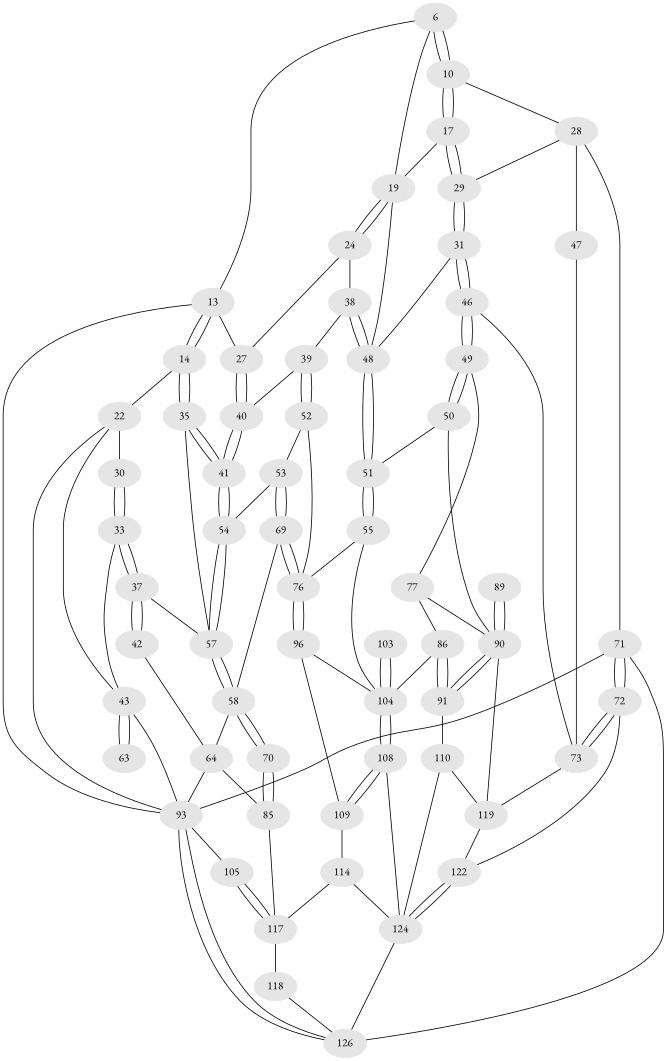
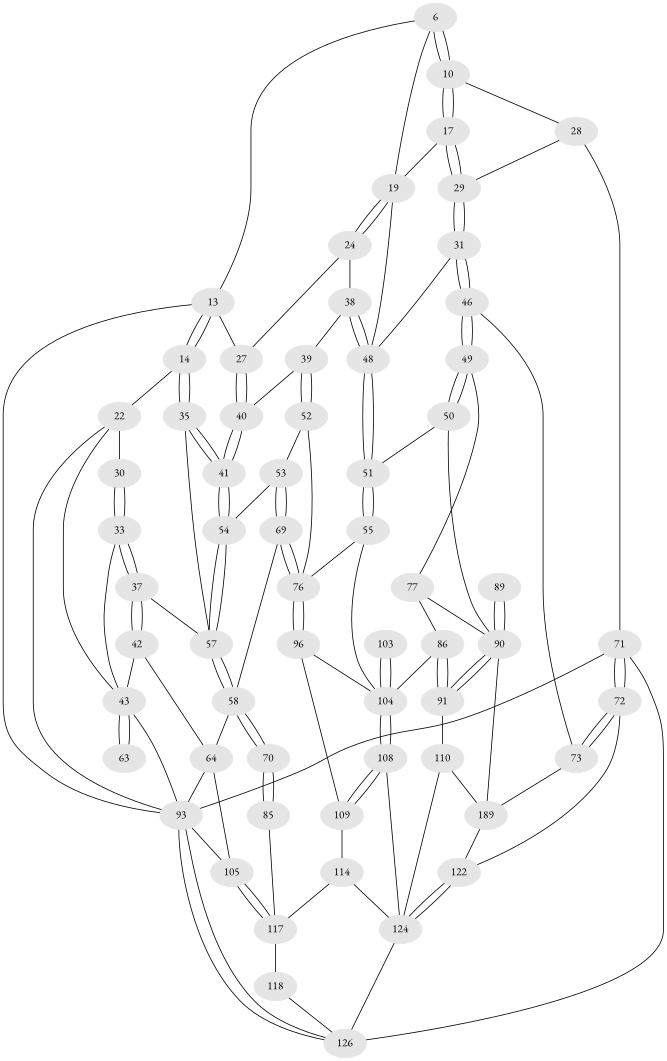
(576, 245) -> none
none -> (131, 673)
(240, 787) -> (222, 815)
(486, 815) -> (486, 815)
